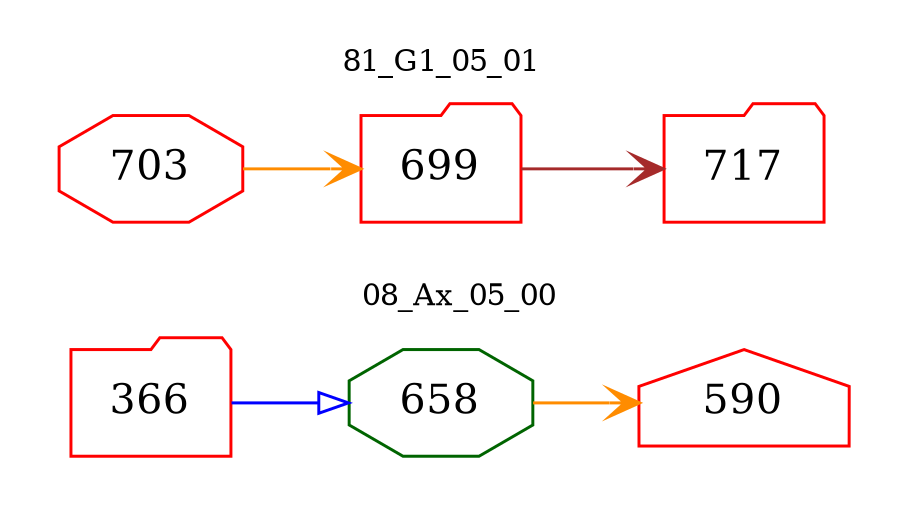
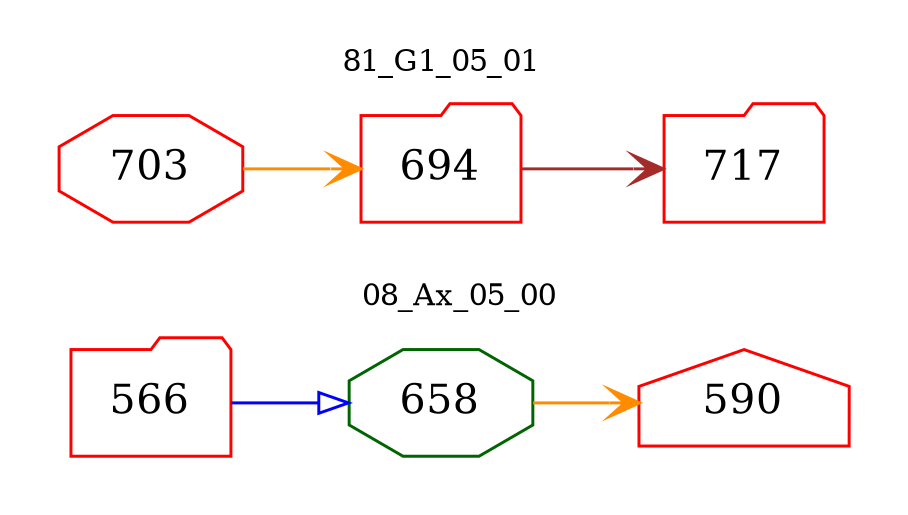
(441, 169) -> (441, 169)
(151, 403) -> (151, 403)
